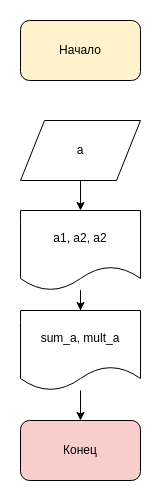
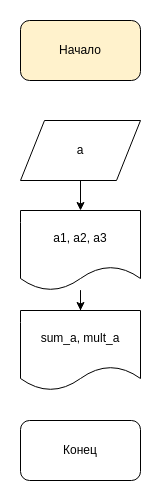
(81, 239) -> (81, 239)
(81, 410) -> none
(81, 451) -> (81, 451)
